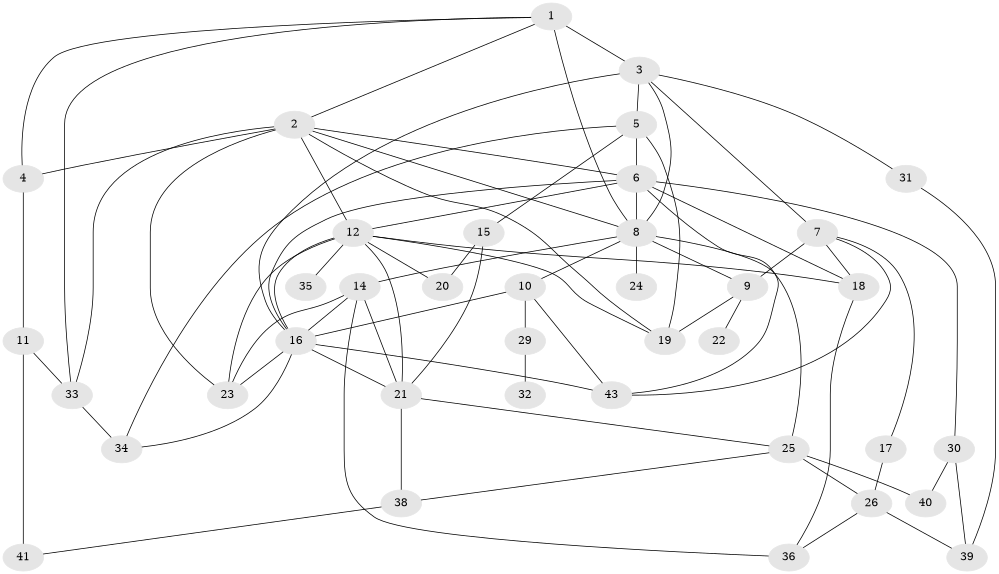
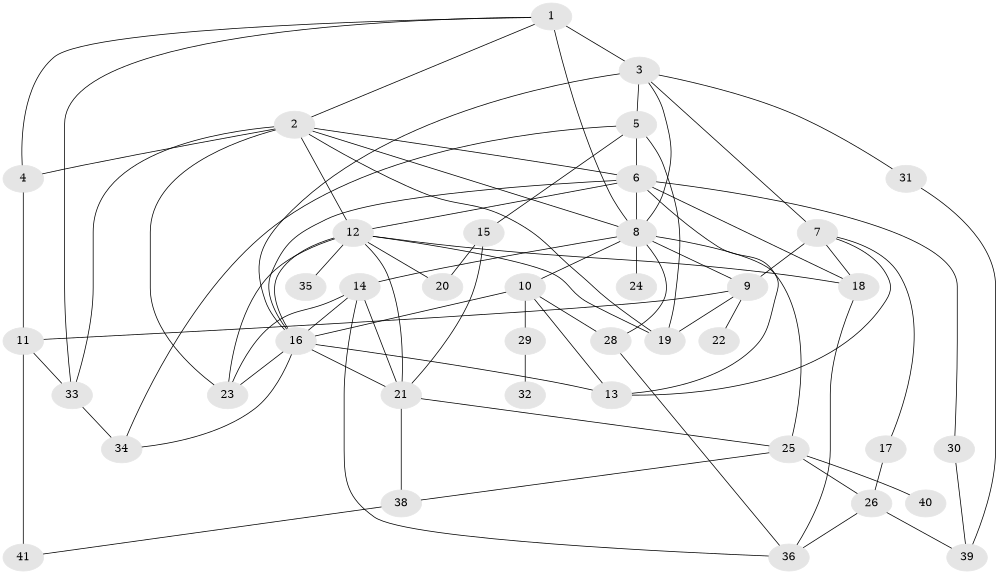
none -> (421, 318)
none -> (611, 341)
(612, 395) -> (612, 395)
(940, 476) -> none
